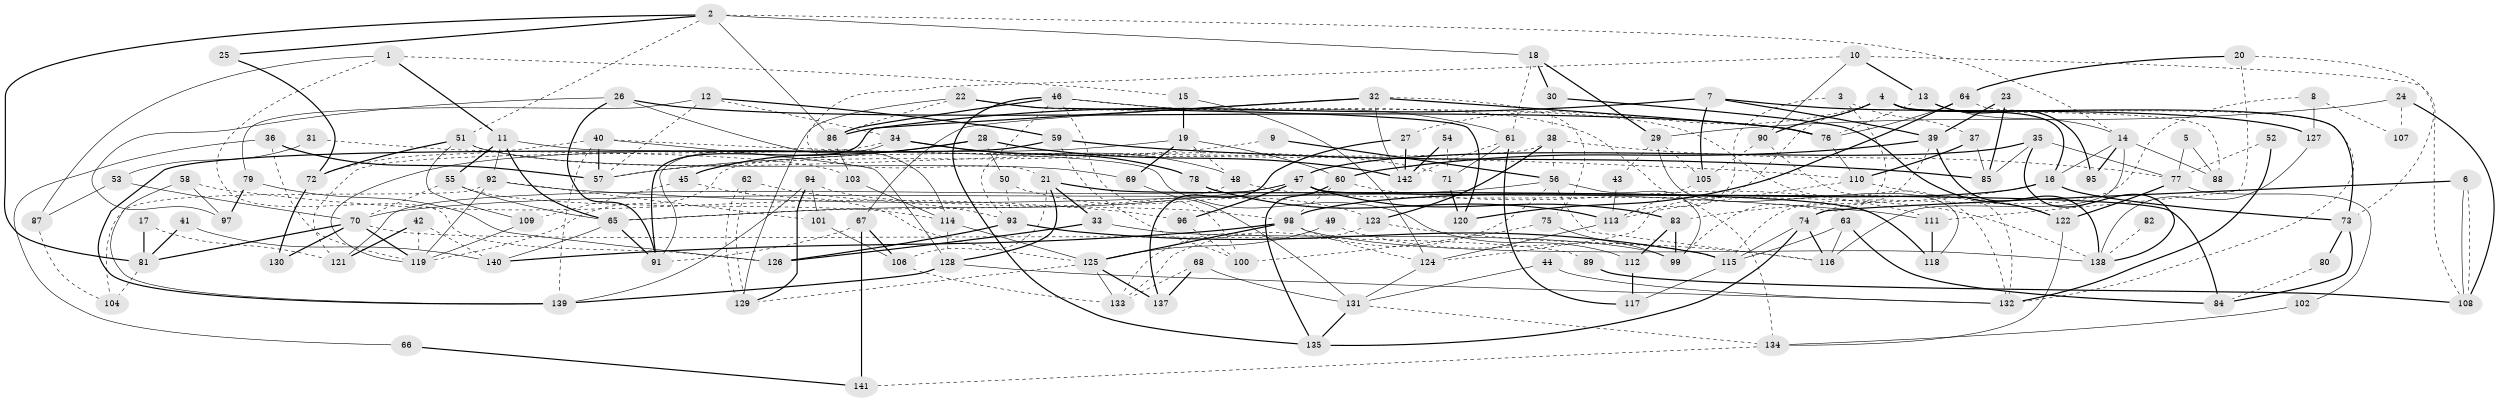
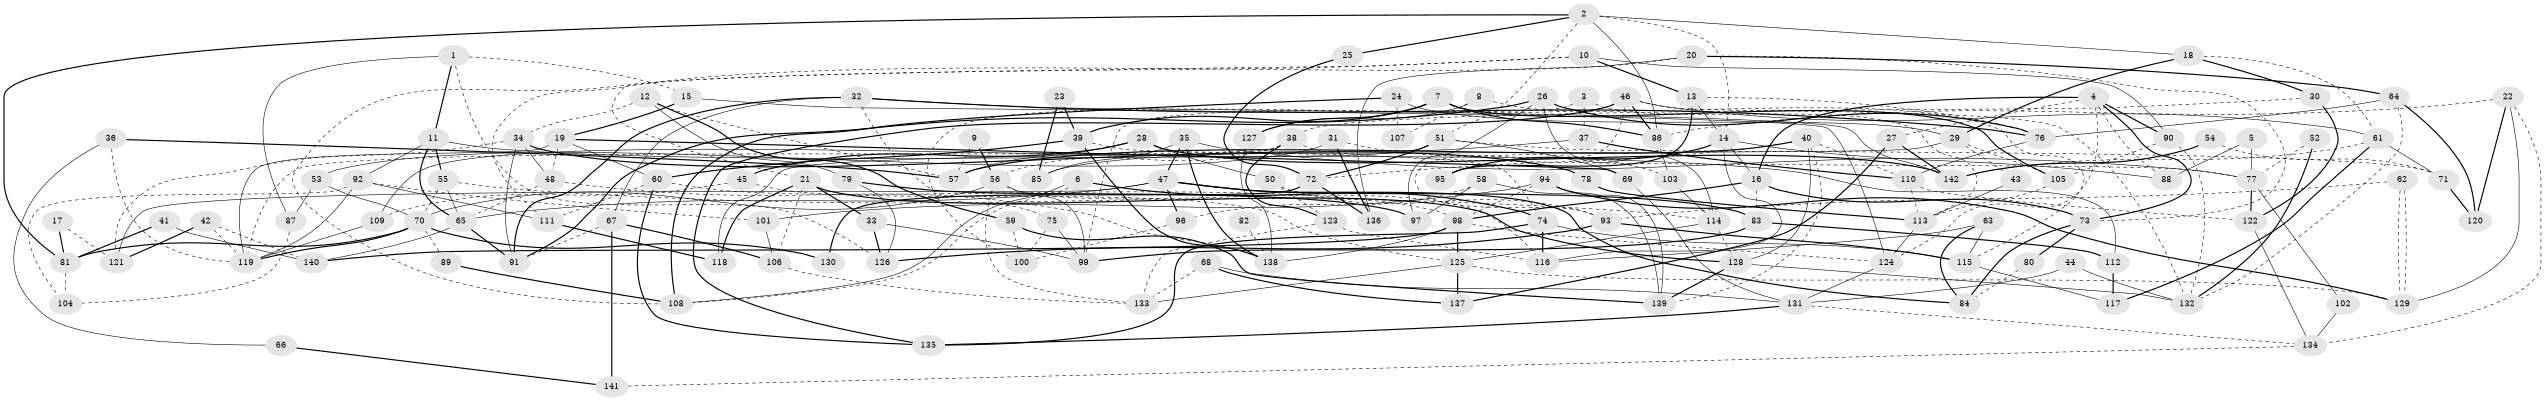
(1589, 160) -> none
(1331, 221) -> none
none -> (1374, 221)
